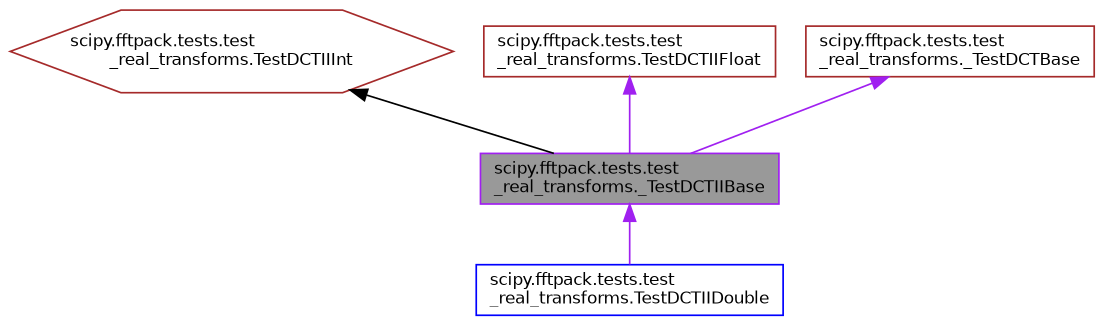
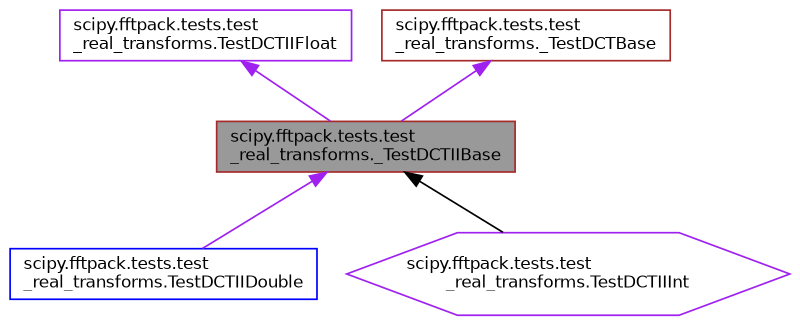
(232, 51) -> (568, 274)
(630, 51) -> (206, 35)
(460, 124) -> (461, 207)
(630, 179) -> (366, 147)
